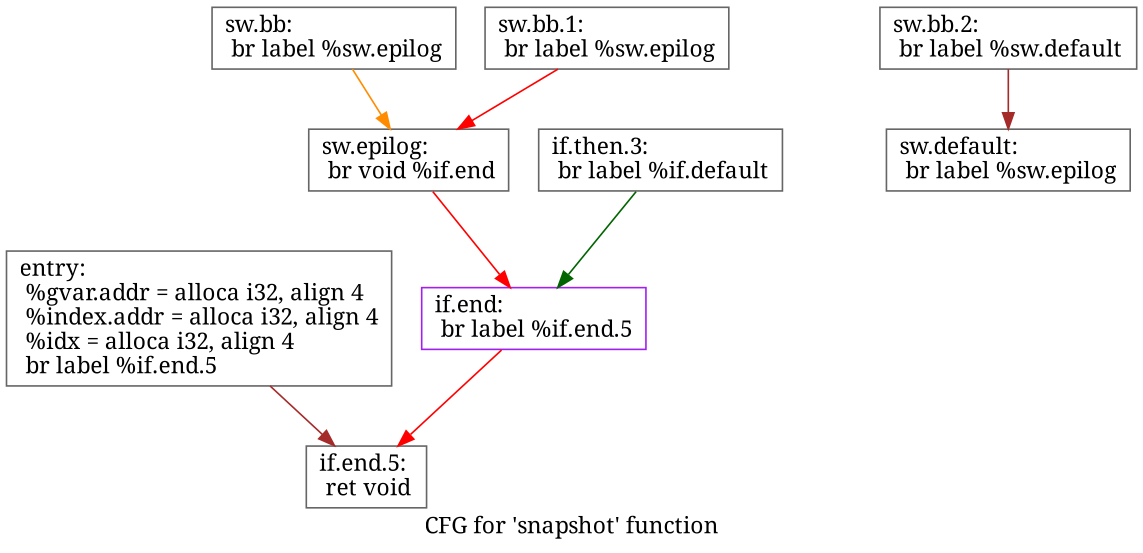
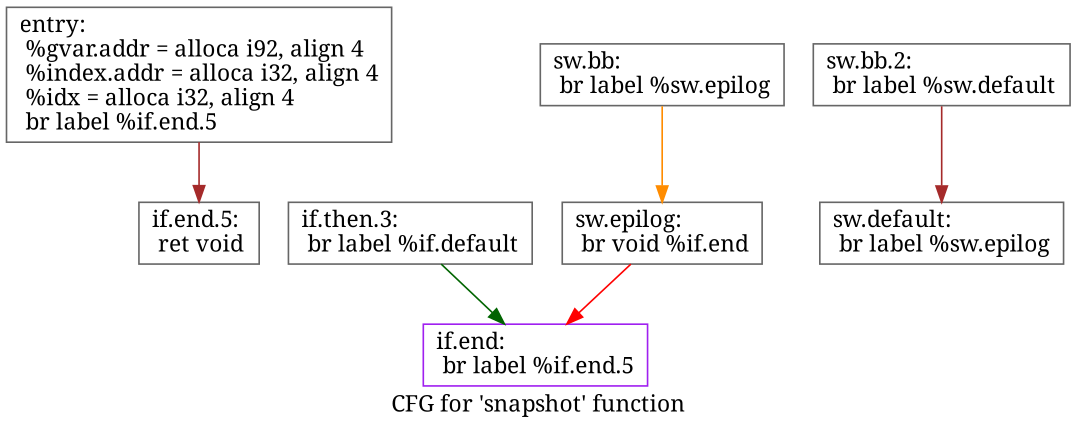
(607, 38) -> none
(192, 293) -> (192, 50)
(456, 392) -> none
